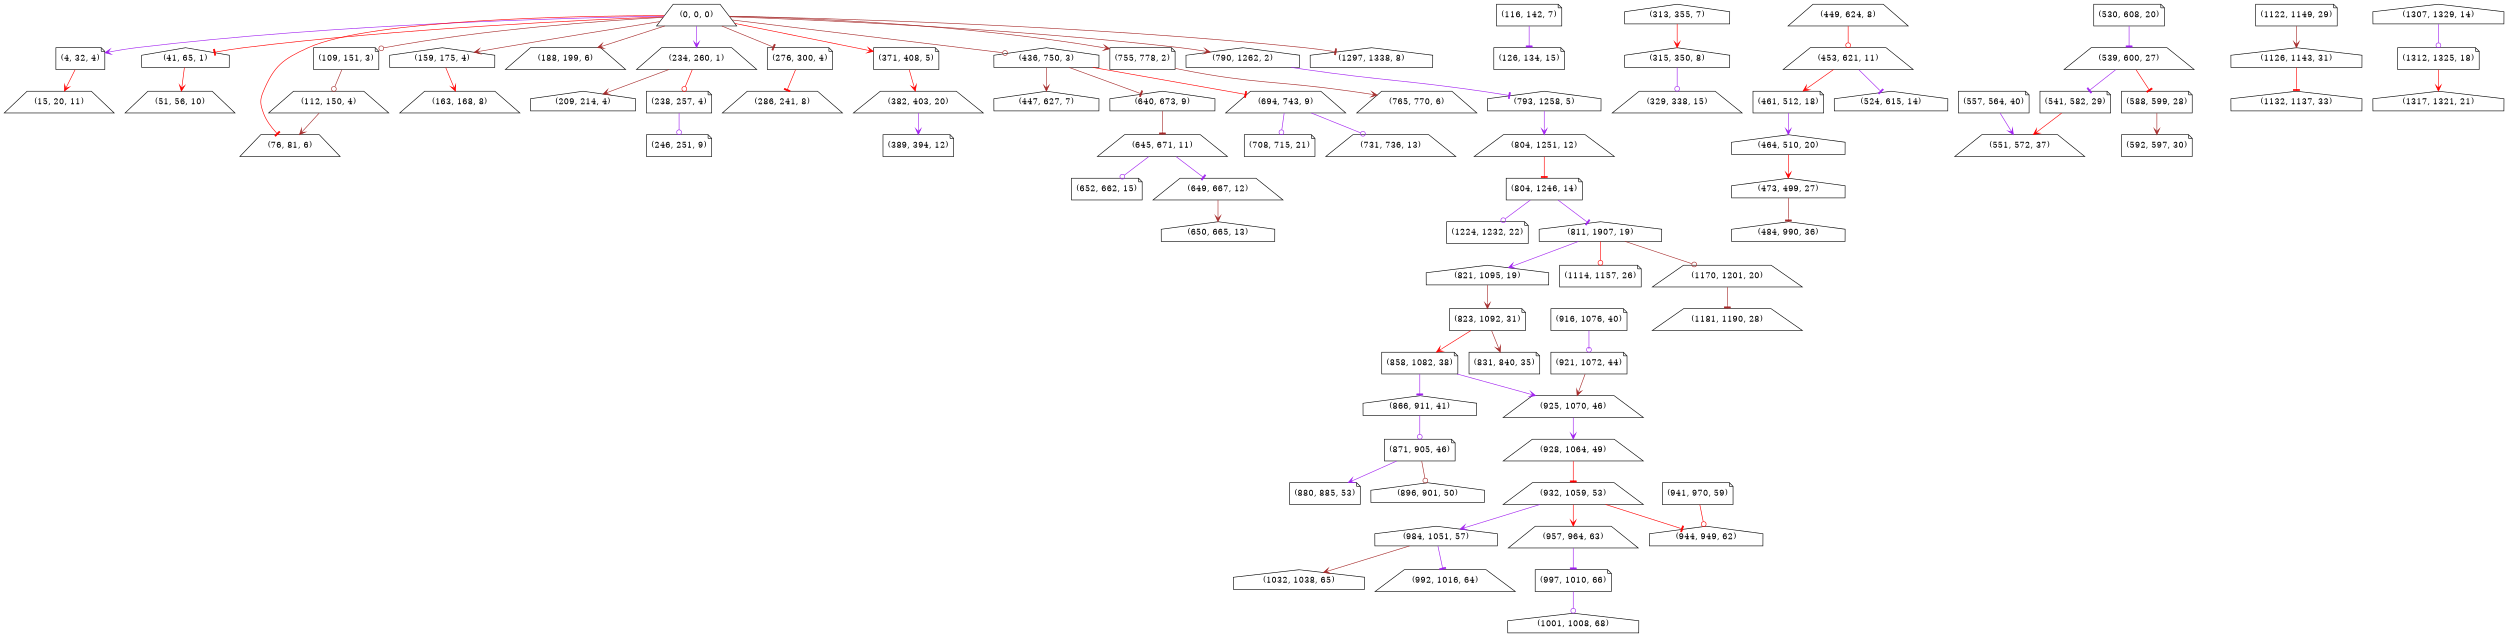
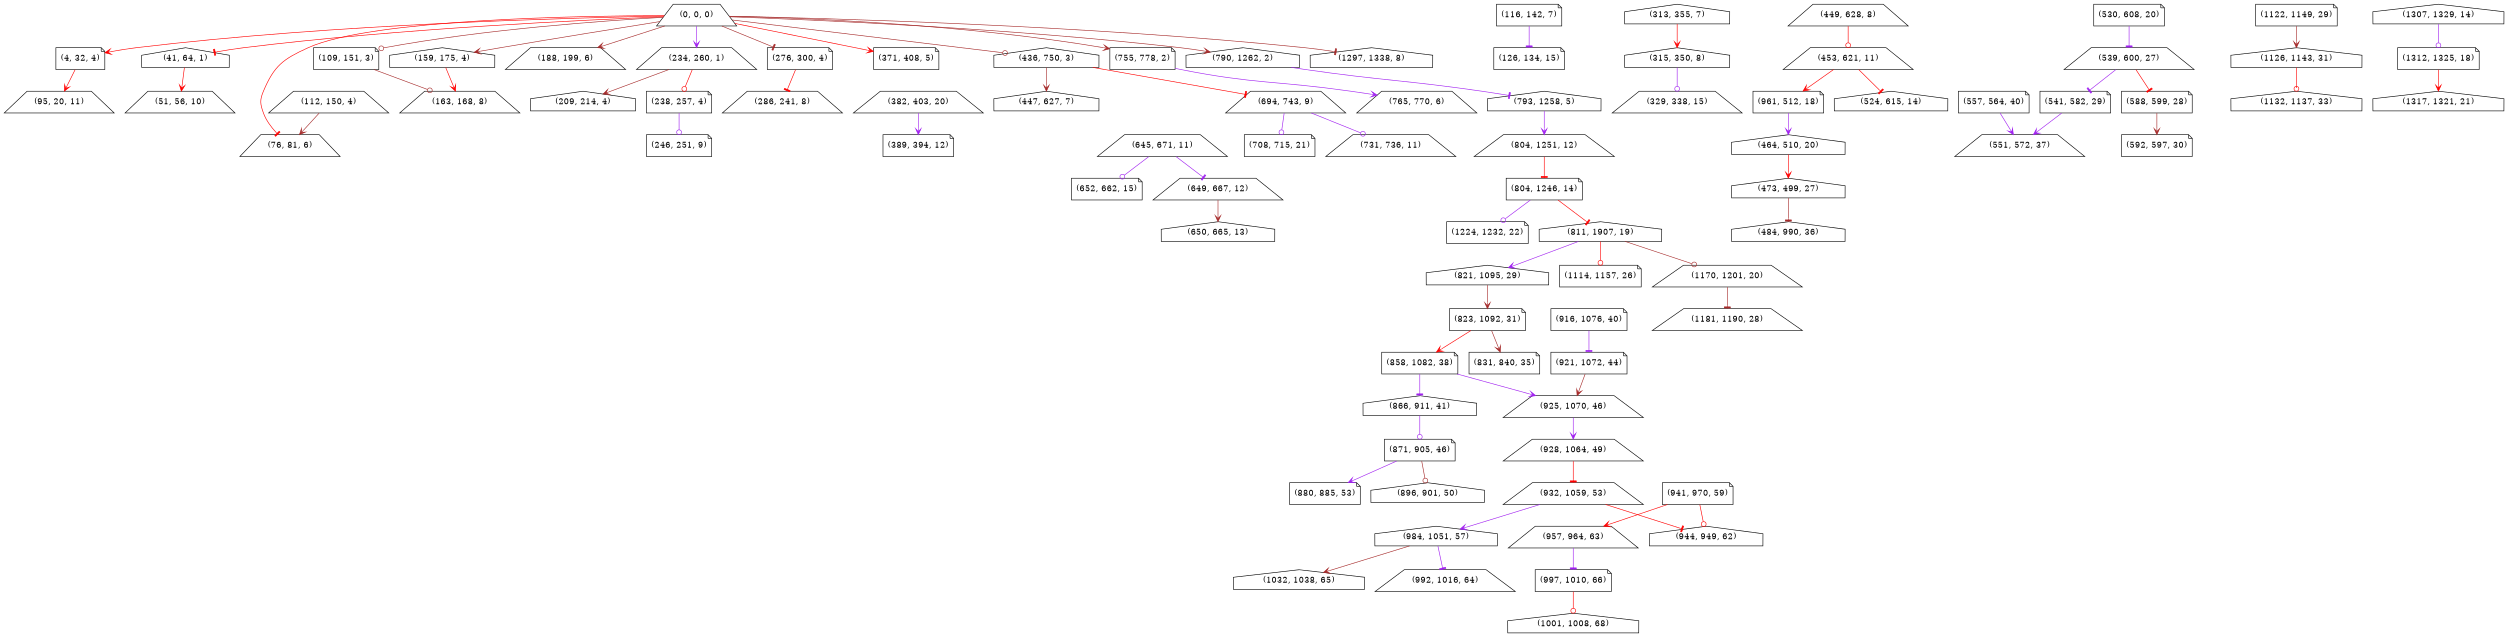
(1848, 15) -> (1848, 15)
(373, 27) -> (373, 27)
(185, 59) -> (185, 59)
(911, 77) -> none
(338, 78) -> (401, 80)
(2296, 78) -> (2296, 78)
(1869, 80) -> (1869, 80)
(1273, 83) -> (1273, 83)
(59, 102) -> (59, 102)
(1162, 102) -> none
(1788, 102) -> (1788, 102)
(2050, 122) -> (2050, 122)
(1391, 146) -> (1391, 146)
(1572, 211) -> (1572, 211)
(1487, 276) -> (1487, 276)
(1589, 340) -> (1589, 340)
(1573, 512) -> (1644, 512)
(1573, 600) -> (1573, 600)
